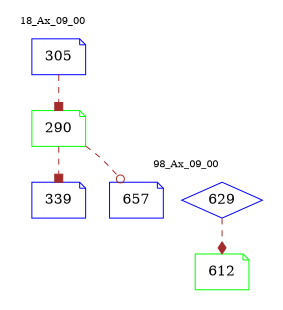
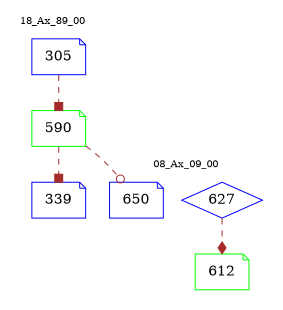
(53, 21) -> (53, 21)
(59, 128) -> (59, 128)
(186, 165) -> (186, 165)
(136, 200) -> (136, 200)
(222, 200) -> (222, 200)
